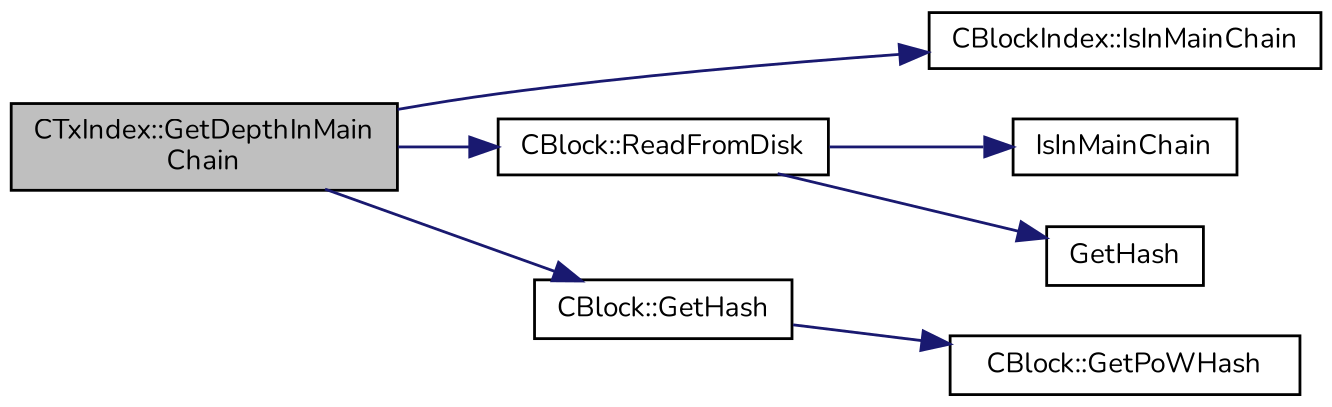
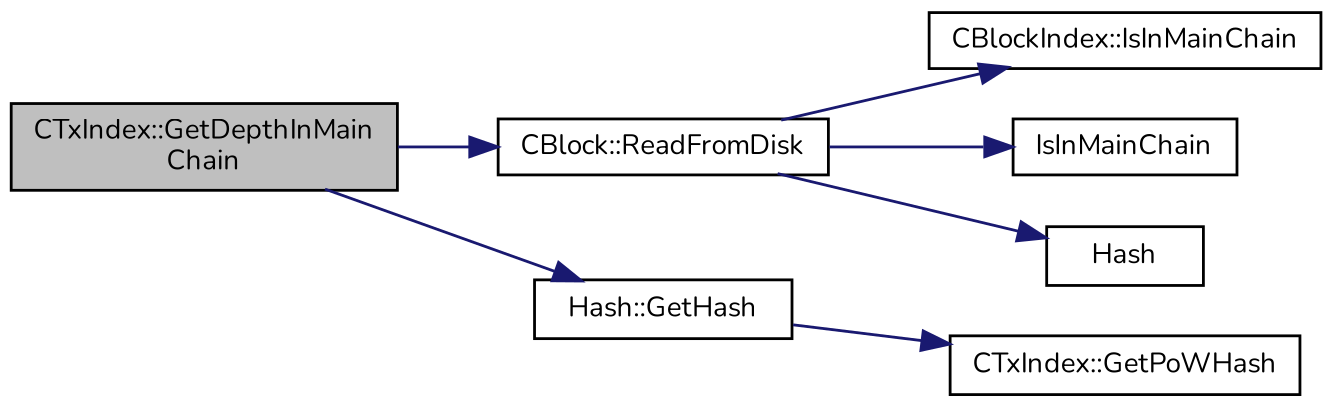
(648, 76) -> (881, 97)
(1125, 256) -> (1125, 256)
(663, 309) -> (663, 309)
(1125, 365) -> (1125, 365)
